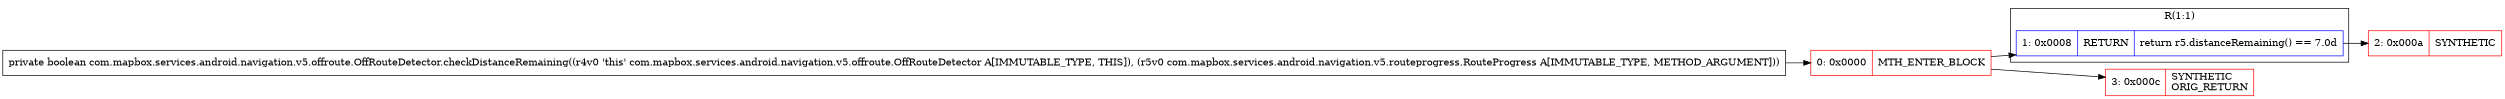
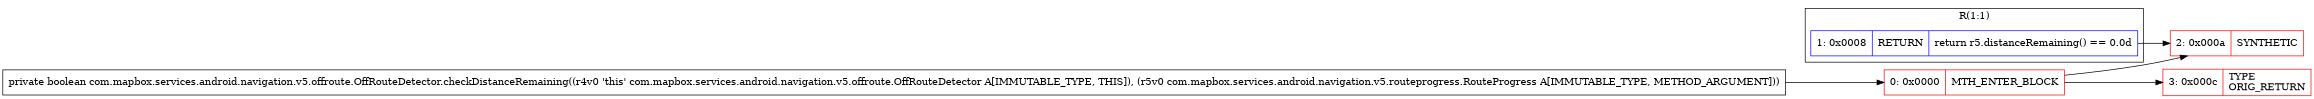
(2239, 43) -> (2033, 43)
(2000, 56) -> (2123, 68)
(2202, 77) -> (2242, 77)
